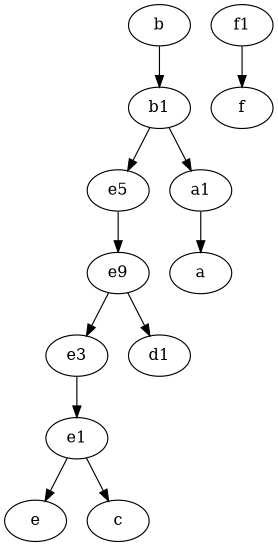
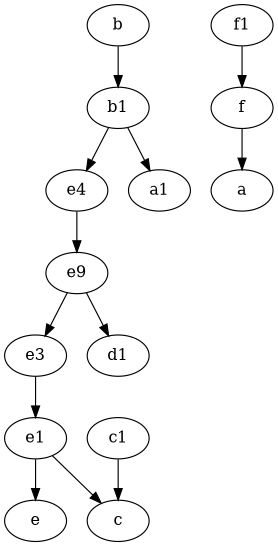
(118, 190) -> (77, 190)
(201, 226) -> (242, 144)
none -> (118, 438)
